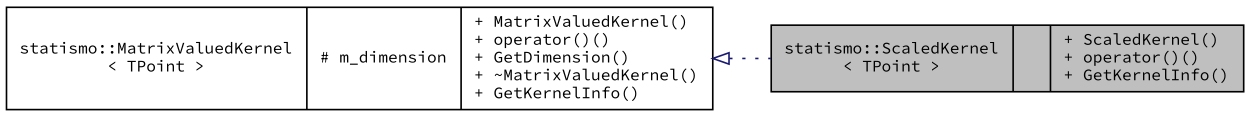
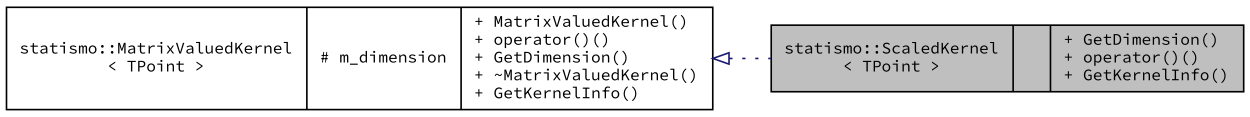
(1142, 40) -> (1142, 40)
